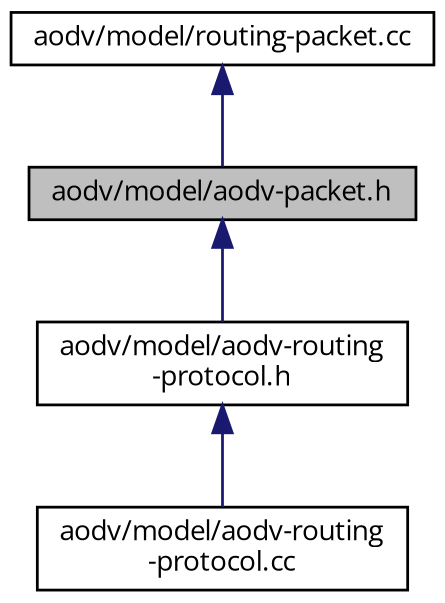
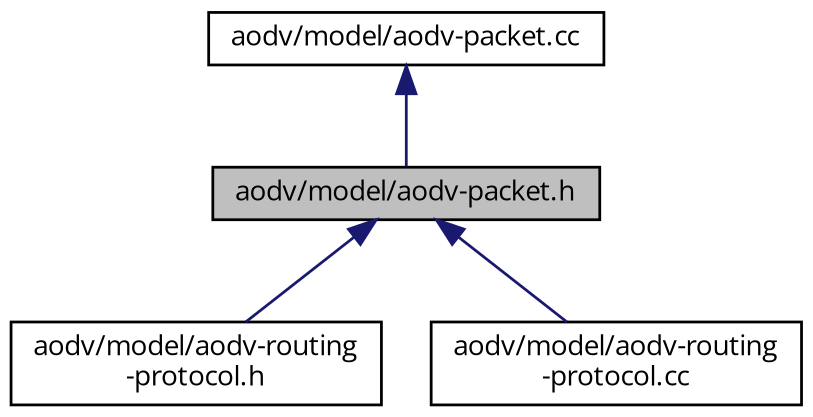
(222, 39) -> (406, 39)
(222, 470) -> (513, 280)
